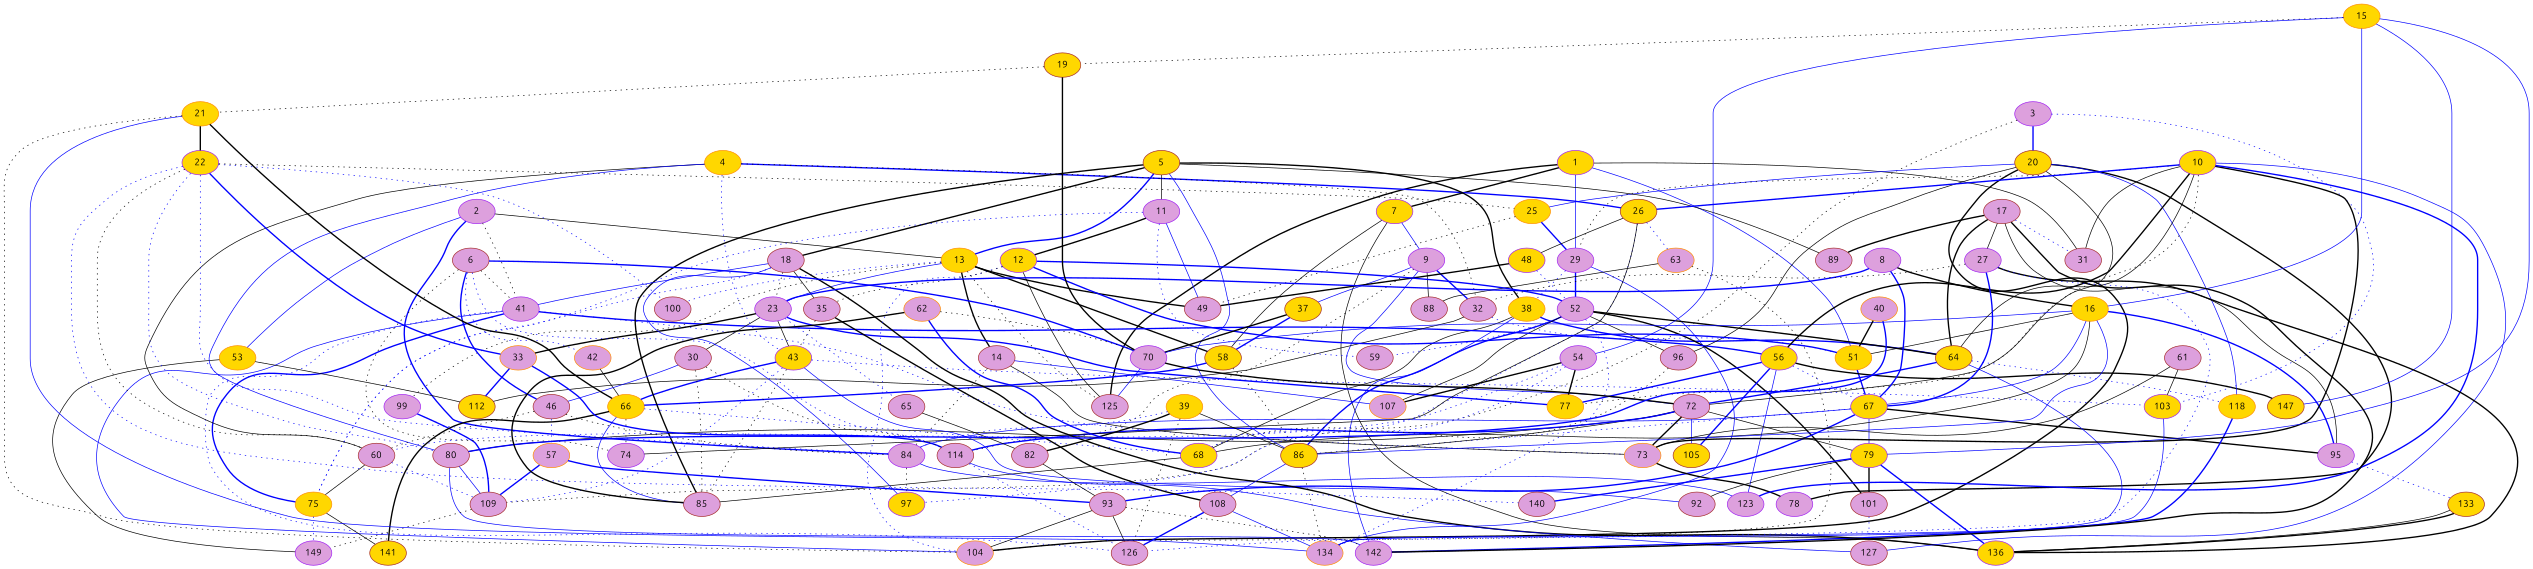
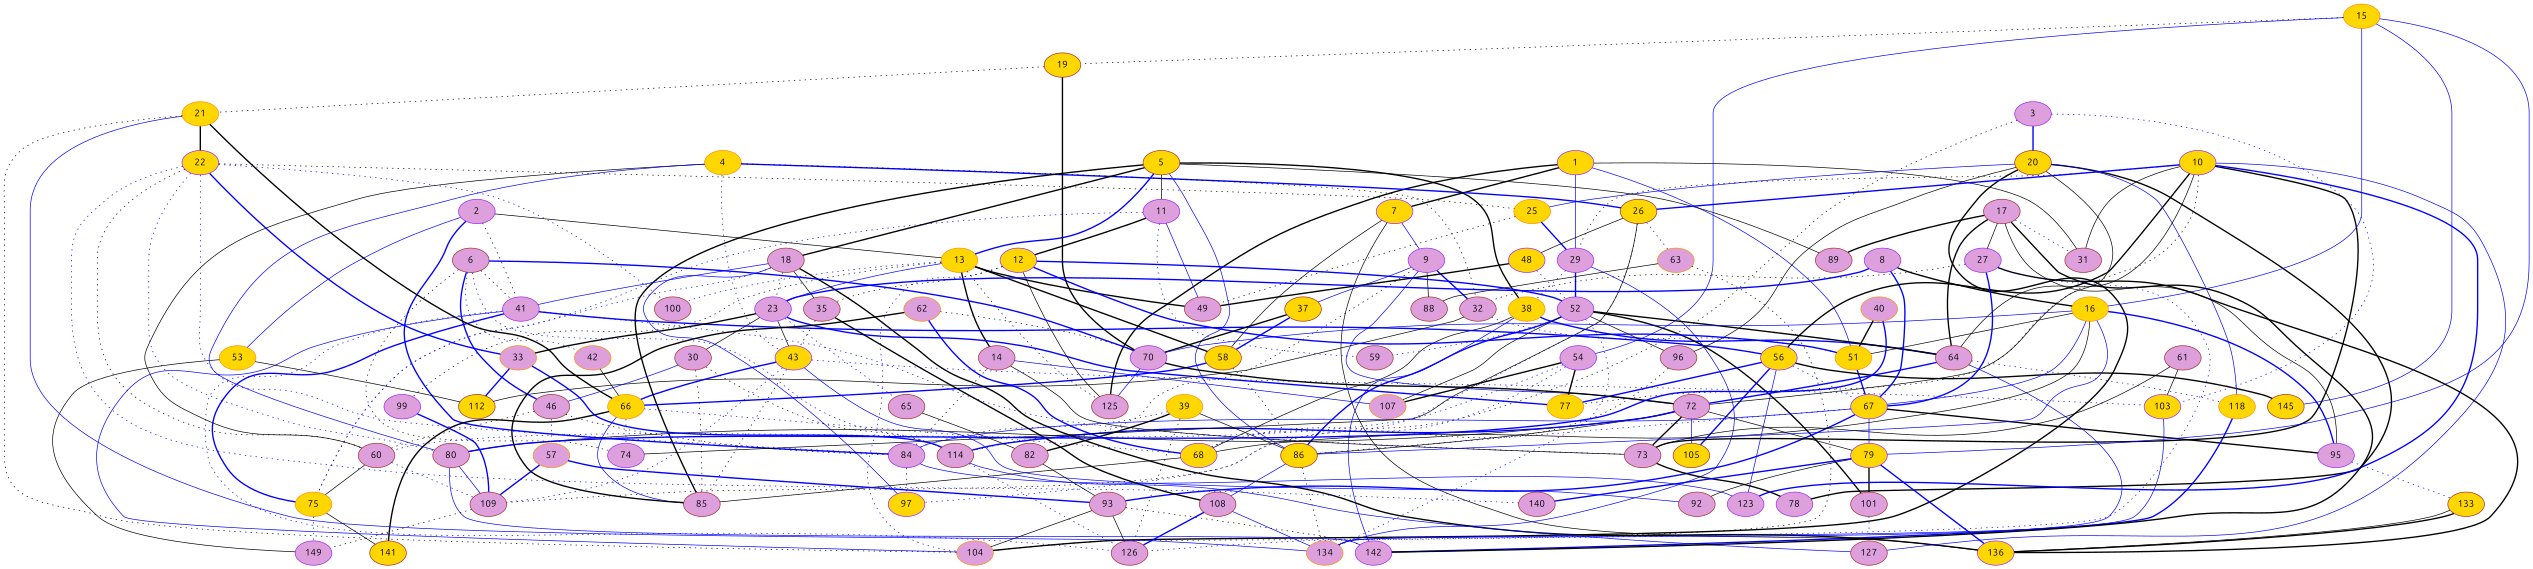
(1954, 358) -> (1954, 358)
(2286, 407) -> (2286, 407)
(1643, 455) -> (1643, 455)
